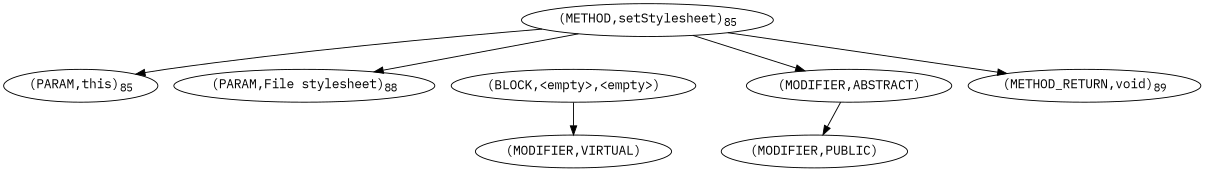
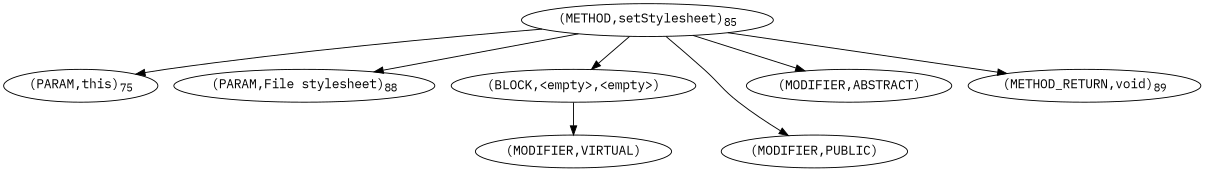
none -> (614, 50)
(126, 84) -> (126, 84)
(834, 114) -> (721, 86)
